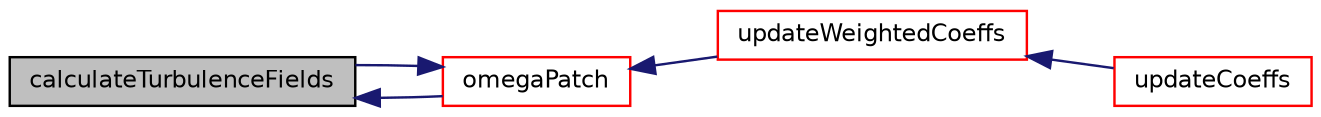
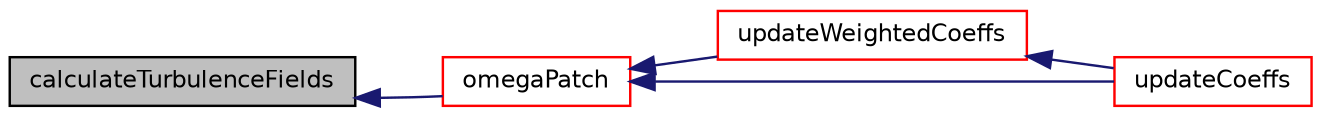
(387, 65) -> (885, 82)
